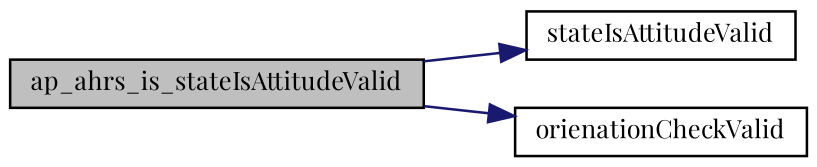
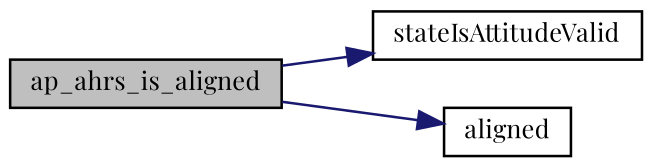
(217, 84) -> (146, 84)
(661, 132) -> (507, 132)
